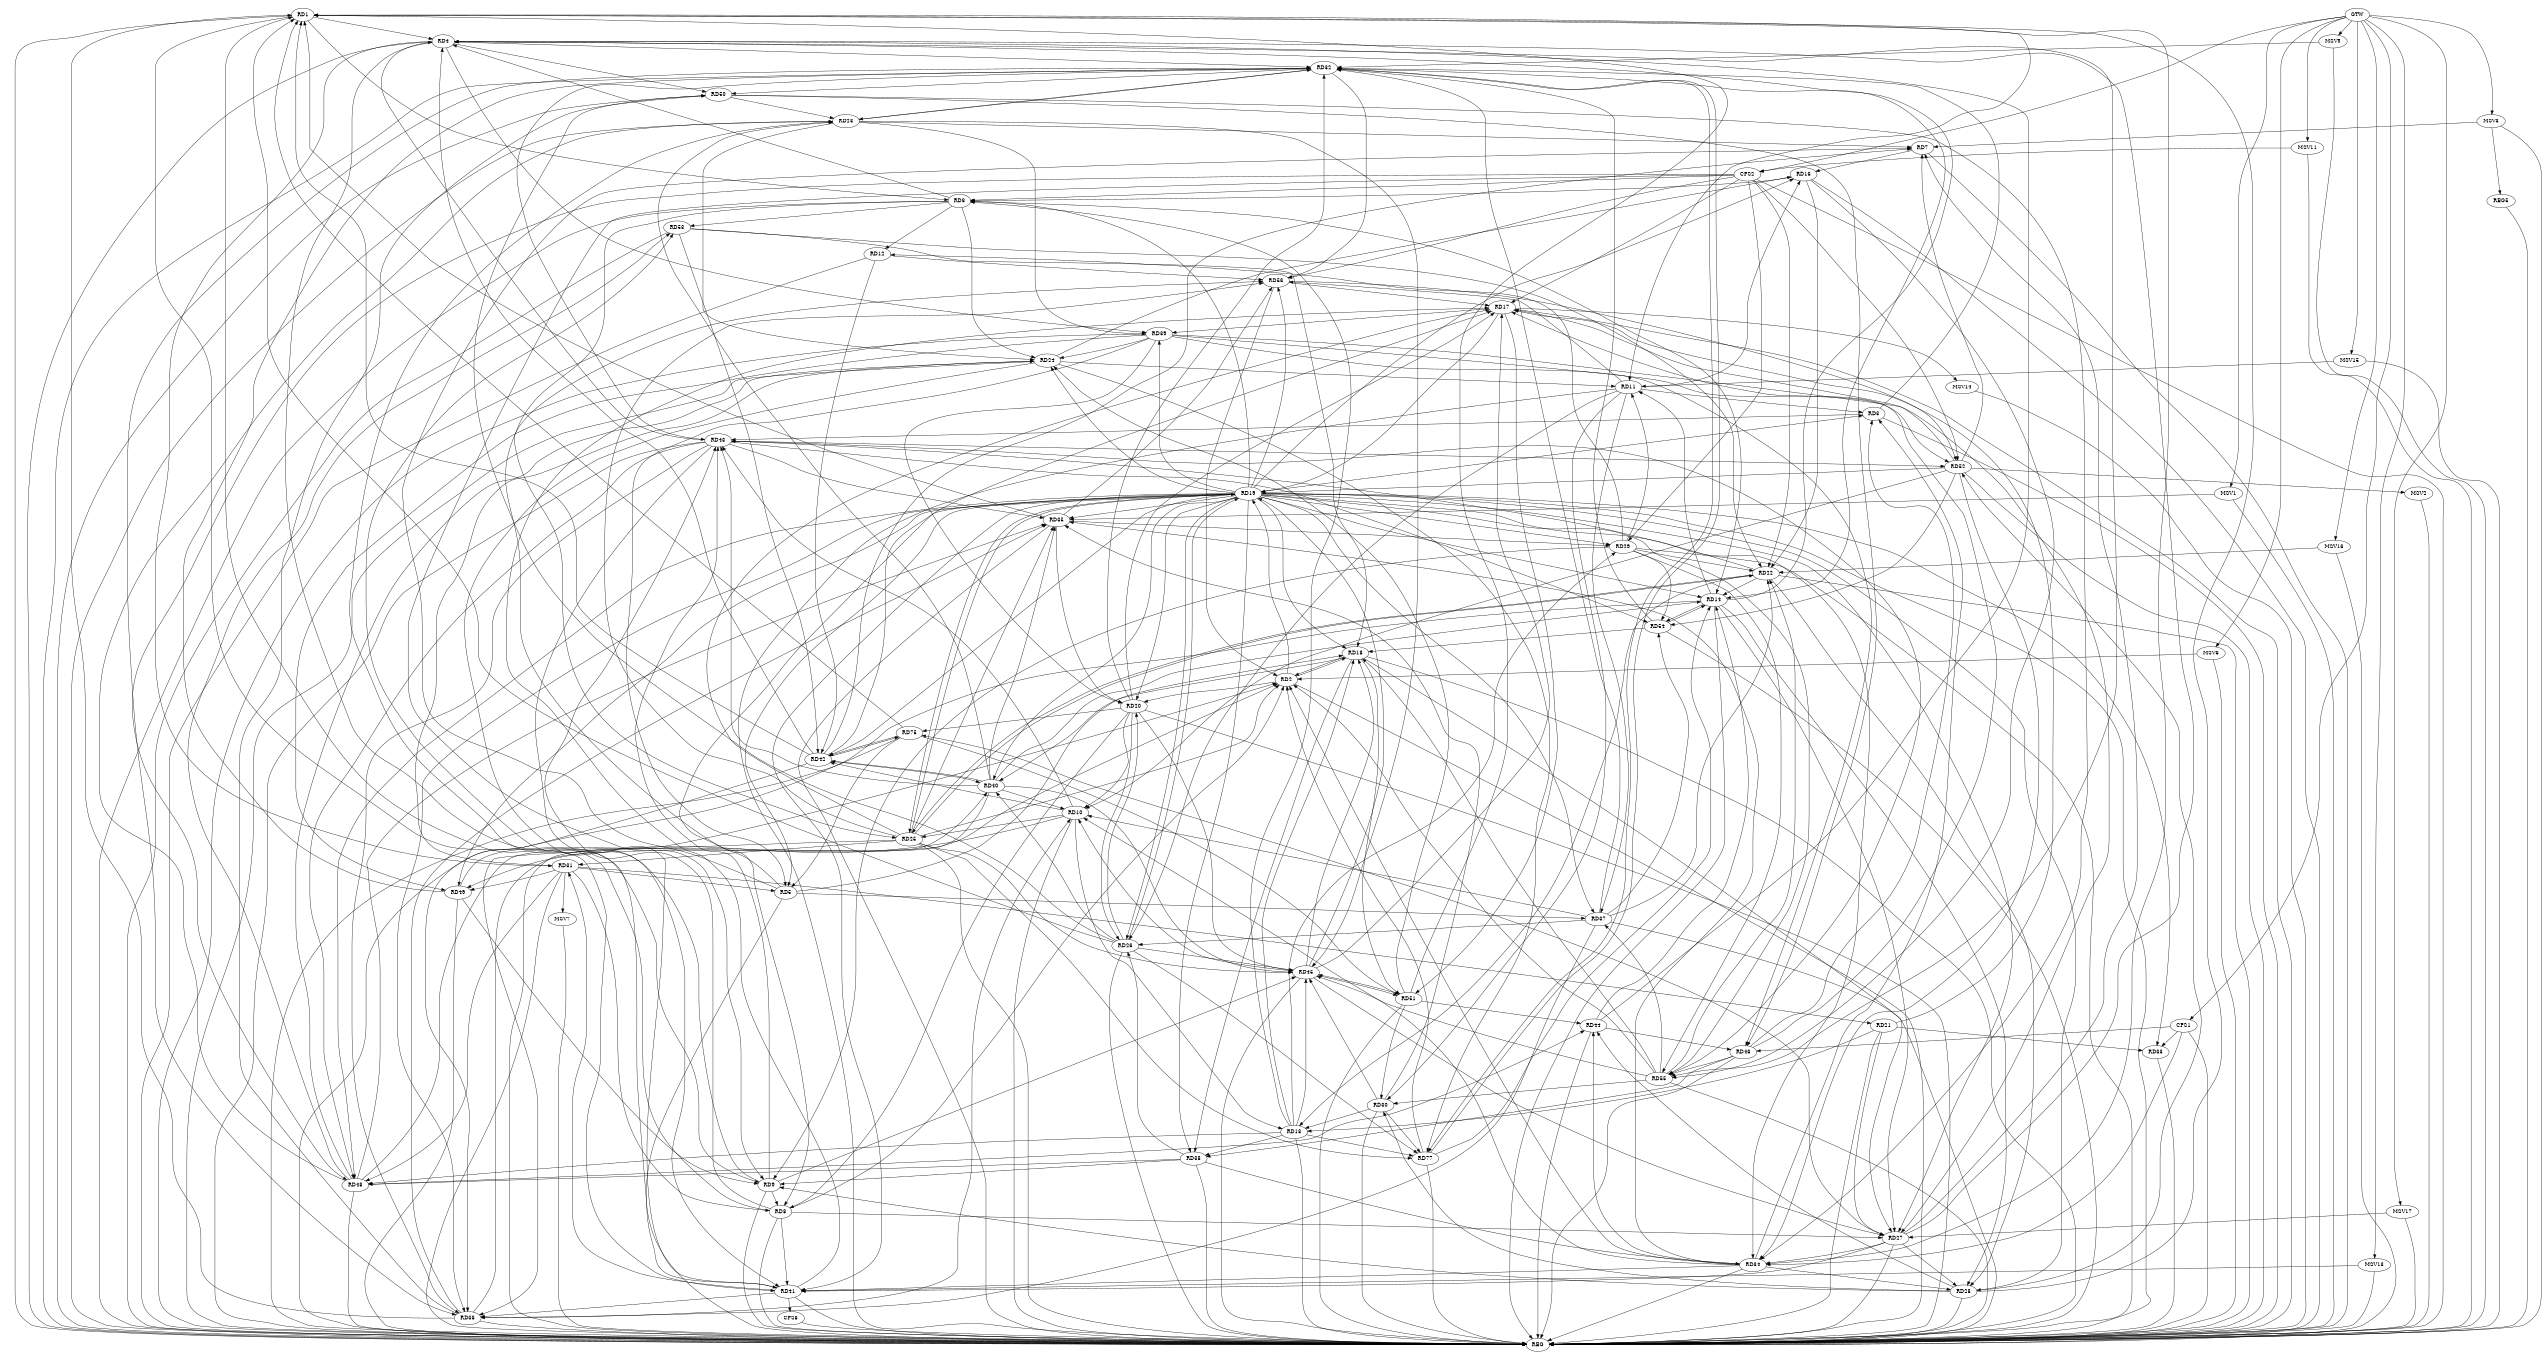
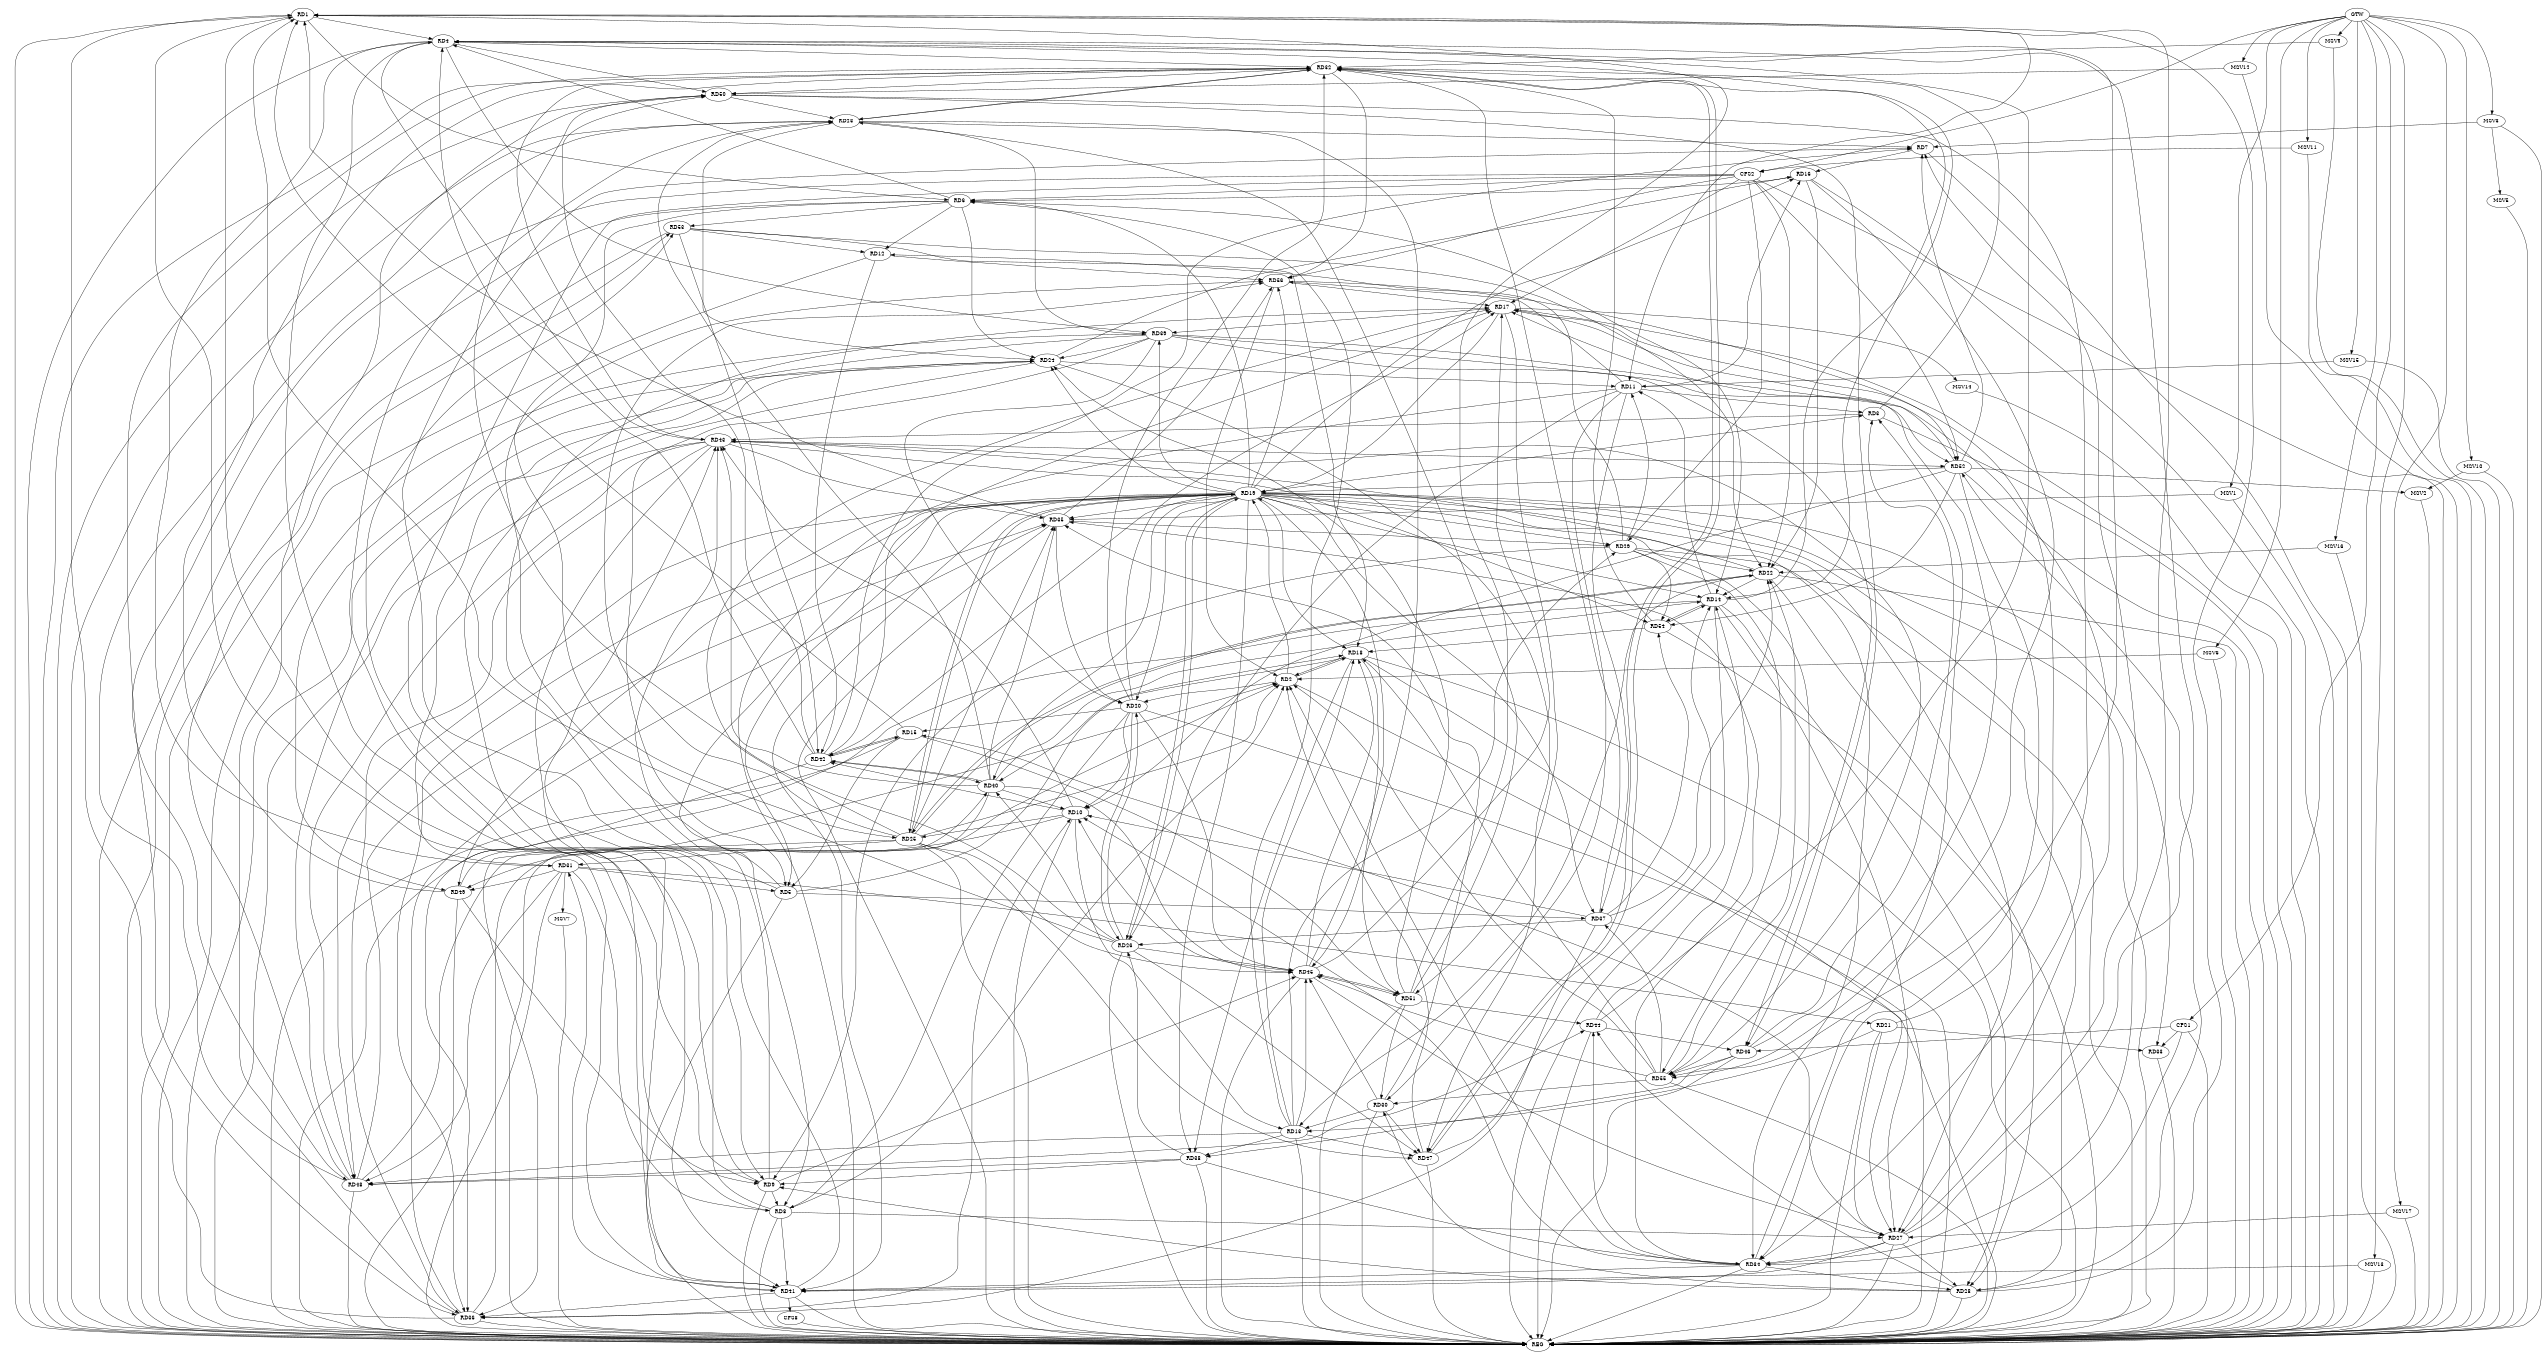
none -> (2240, 68)
(2501, 201) -> (2501, 201)
none -> (775, 241)
none -> (1390, 393)
(445, 461) -> (670, 382)
none -> (2473, 467)
(909, 733) -> (909, 733)
(1425, 1159) -> (1425, 1159)
